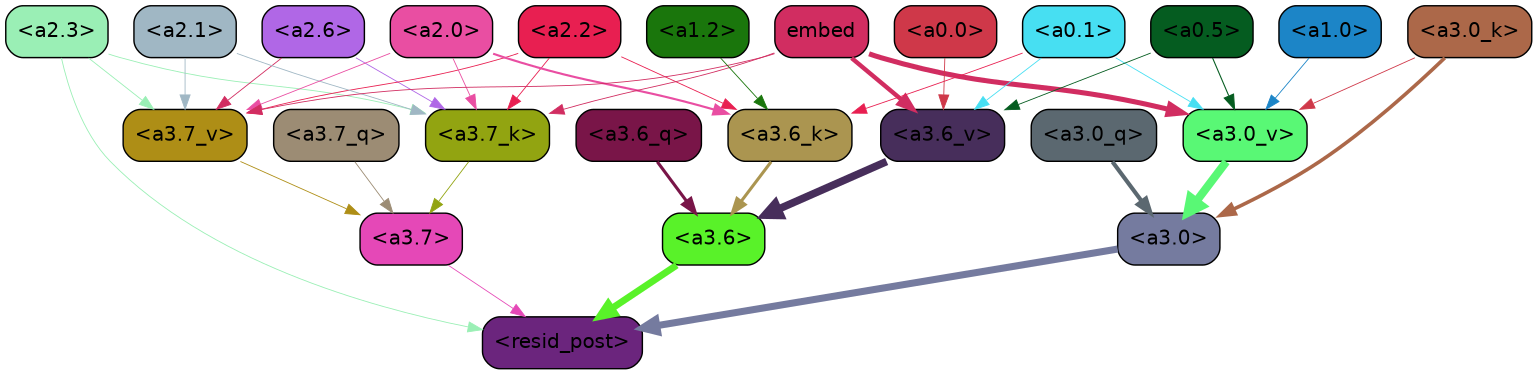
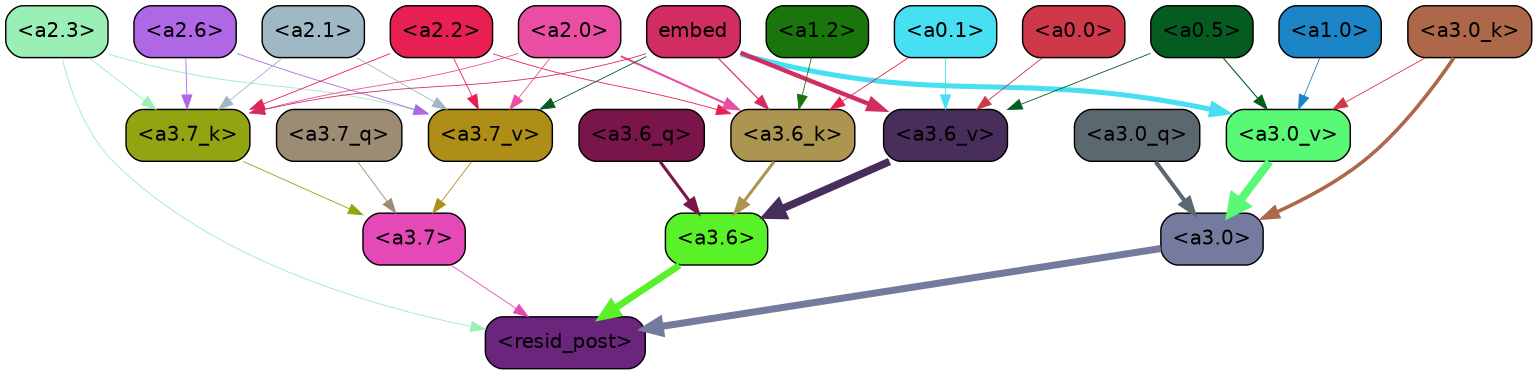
(260, 75) -> (303, 76)
none -> (738, 78)
(1153, 80) -> none
(1026, 86) -> (976, 87)
(506, 87) -> (609, 75)
